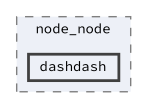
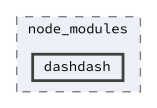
(74, 30) -> (79, 30)
